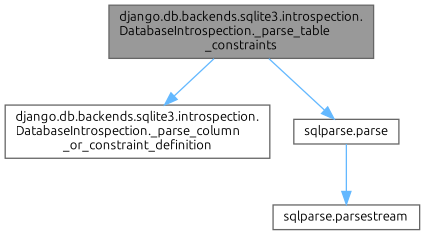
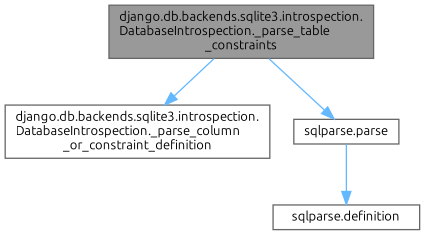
(346, 217) -> (346, 217)
